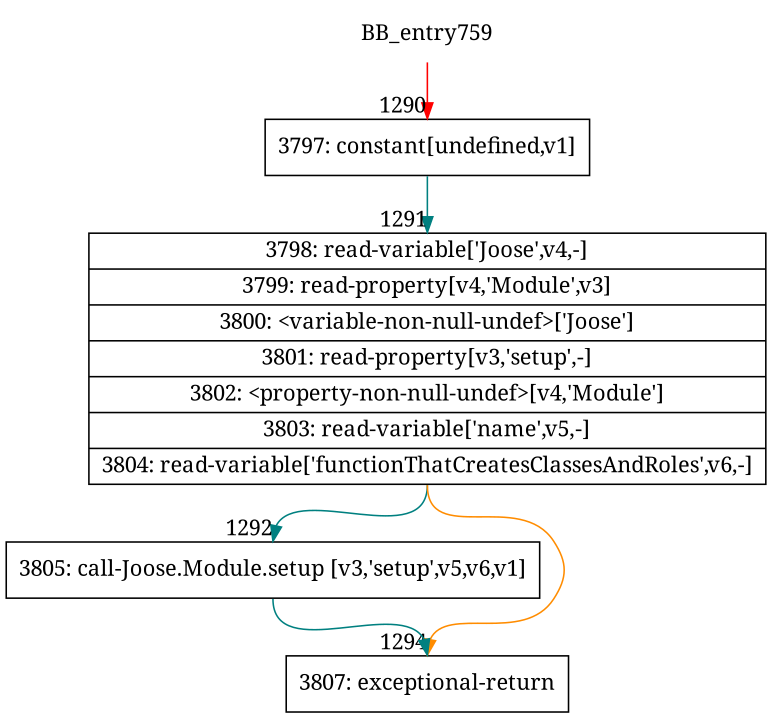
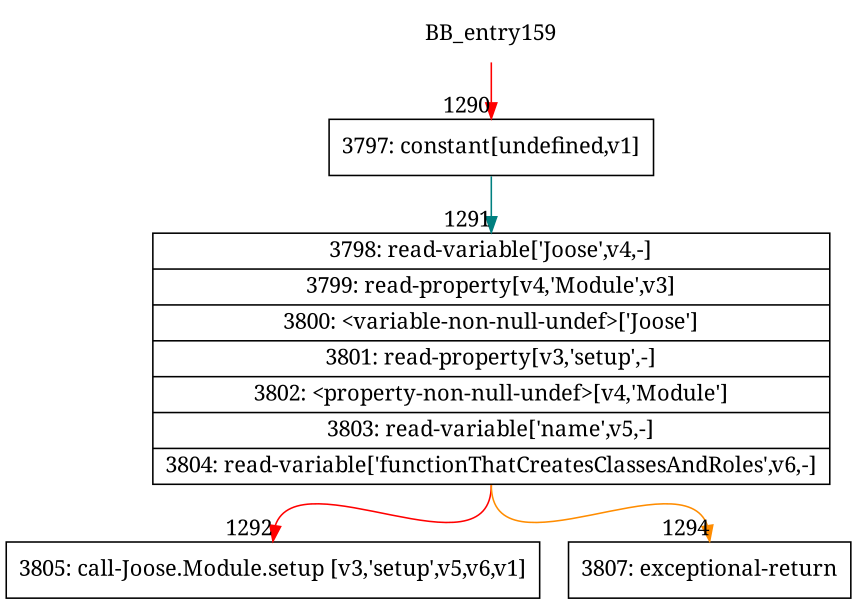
(427, 34) -> (491, 34)
(358, 514) -> (390, 515)
(342, 628) -> none
